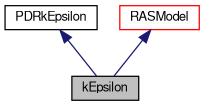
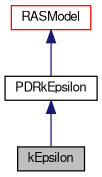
(128, 58) -> (51, 60)
